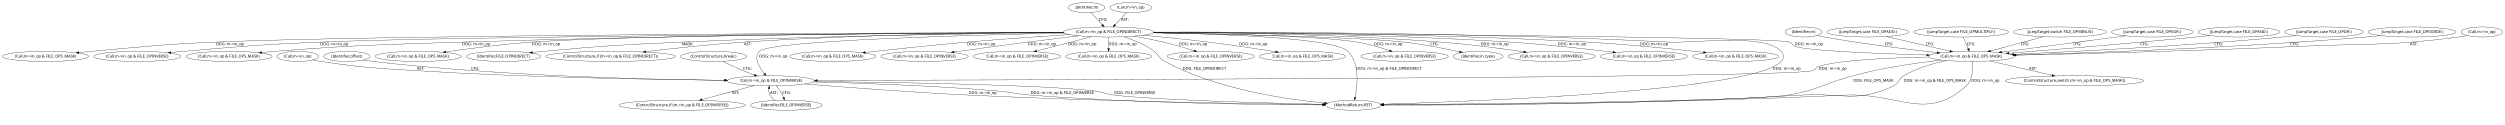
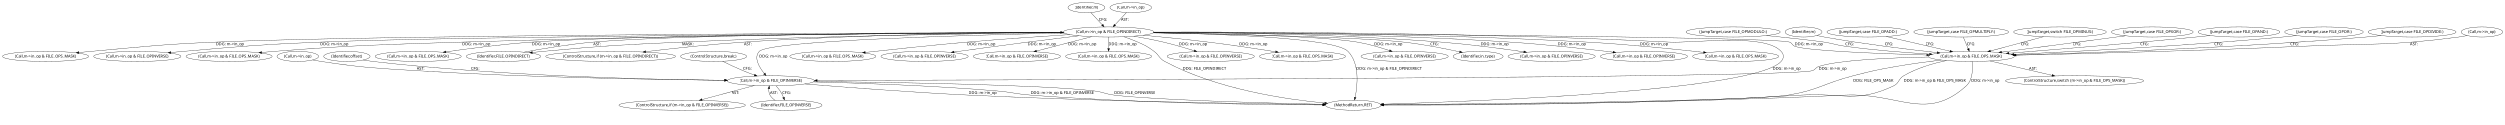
none -> (1733, 32)
none -> (792, 35)
